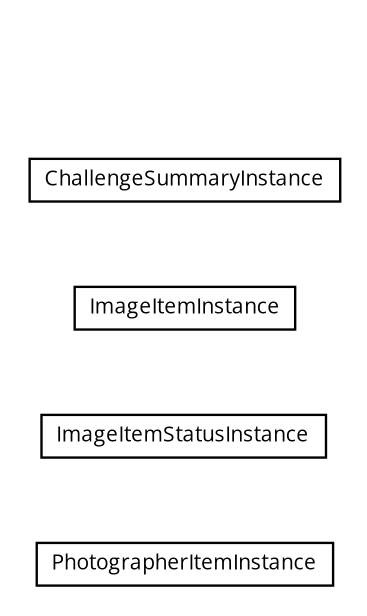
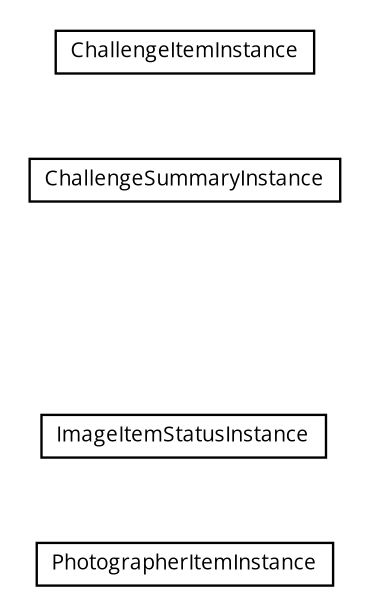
none -> (184, 52)
(184, 308) -> none
